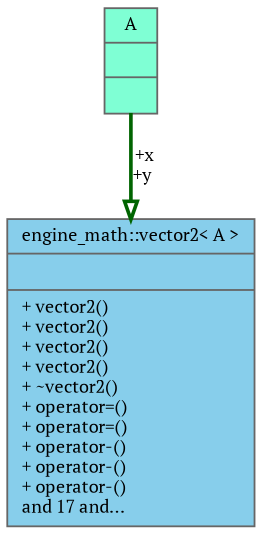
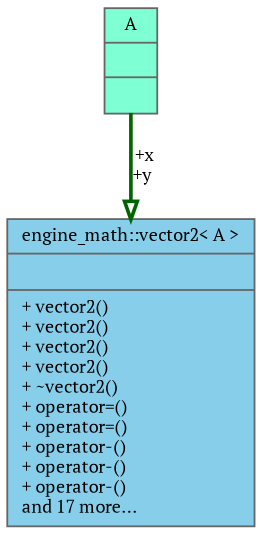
(75, 507) -> (80, 507)
